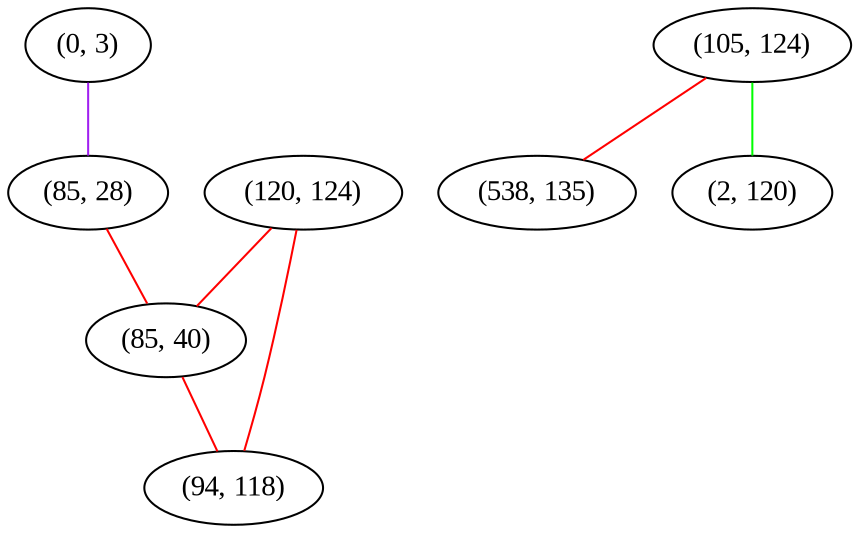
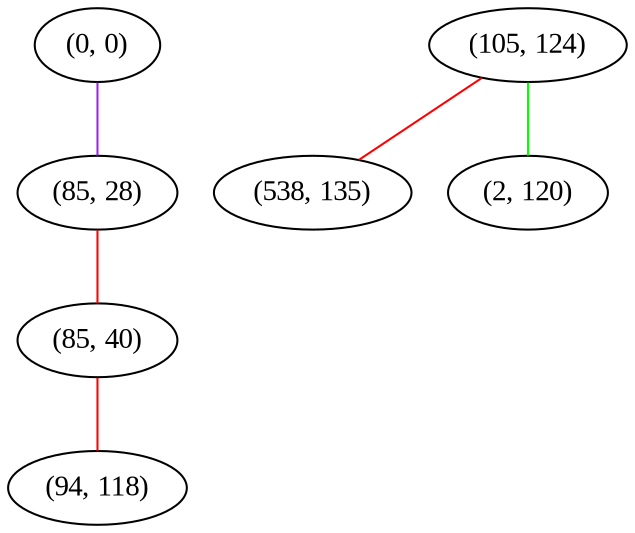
(88, 45) -> (97, 45)
(303, 193) -> none
